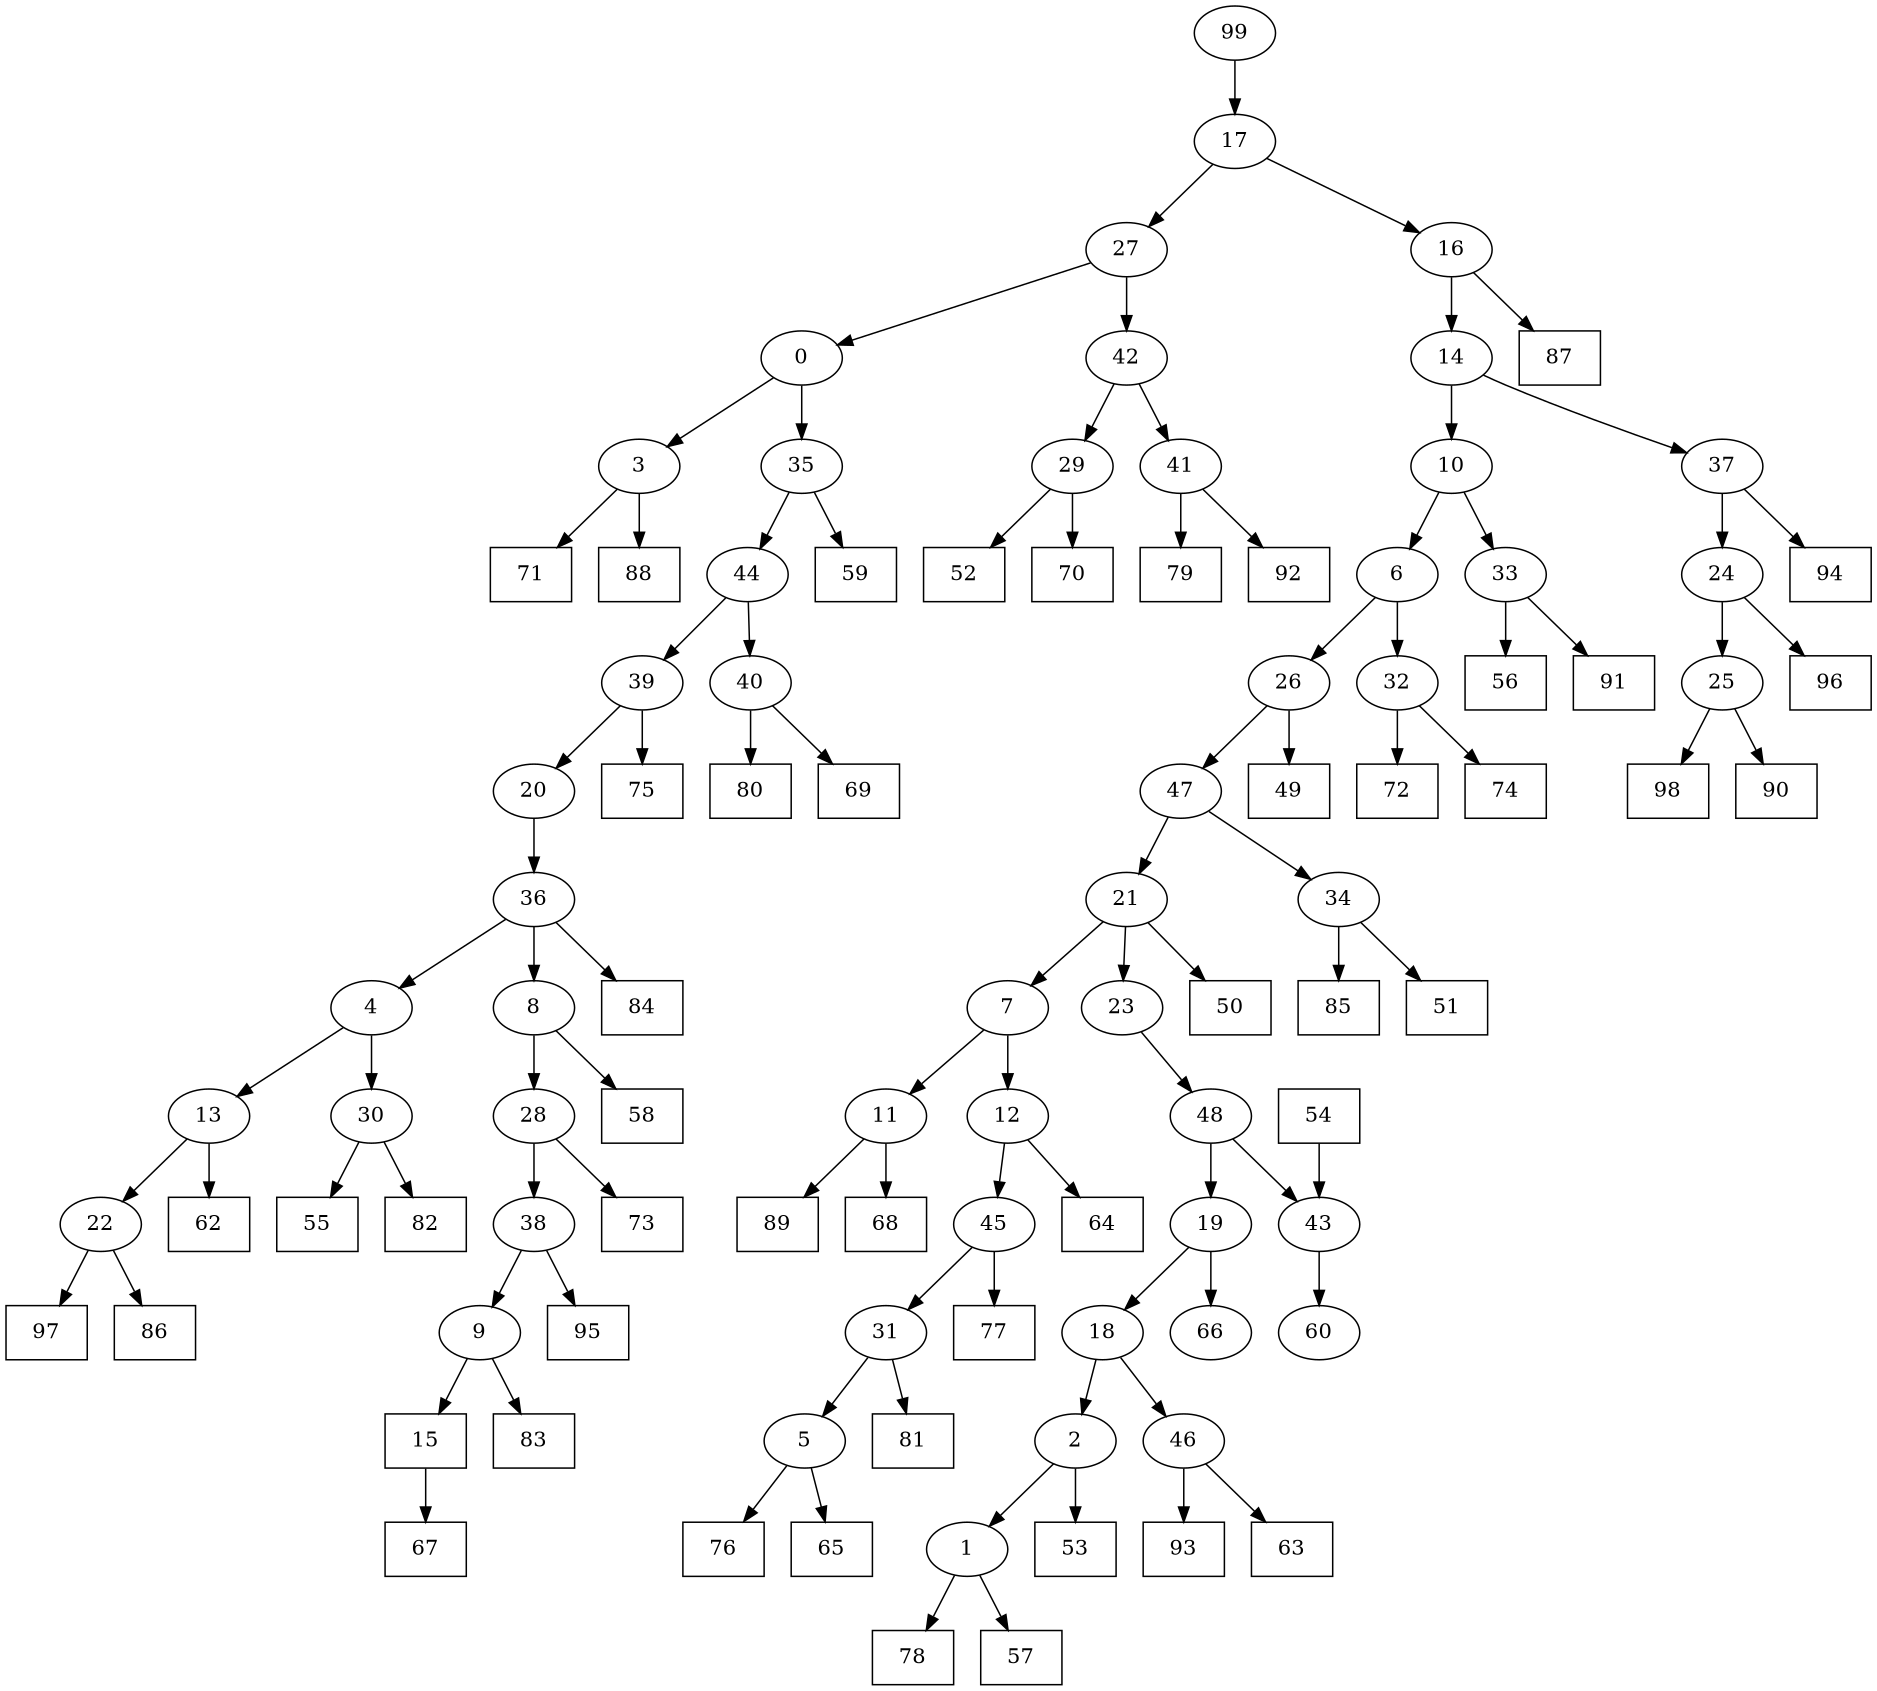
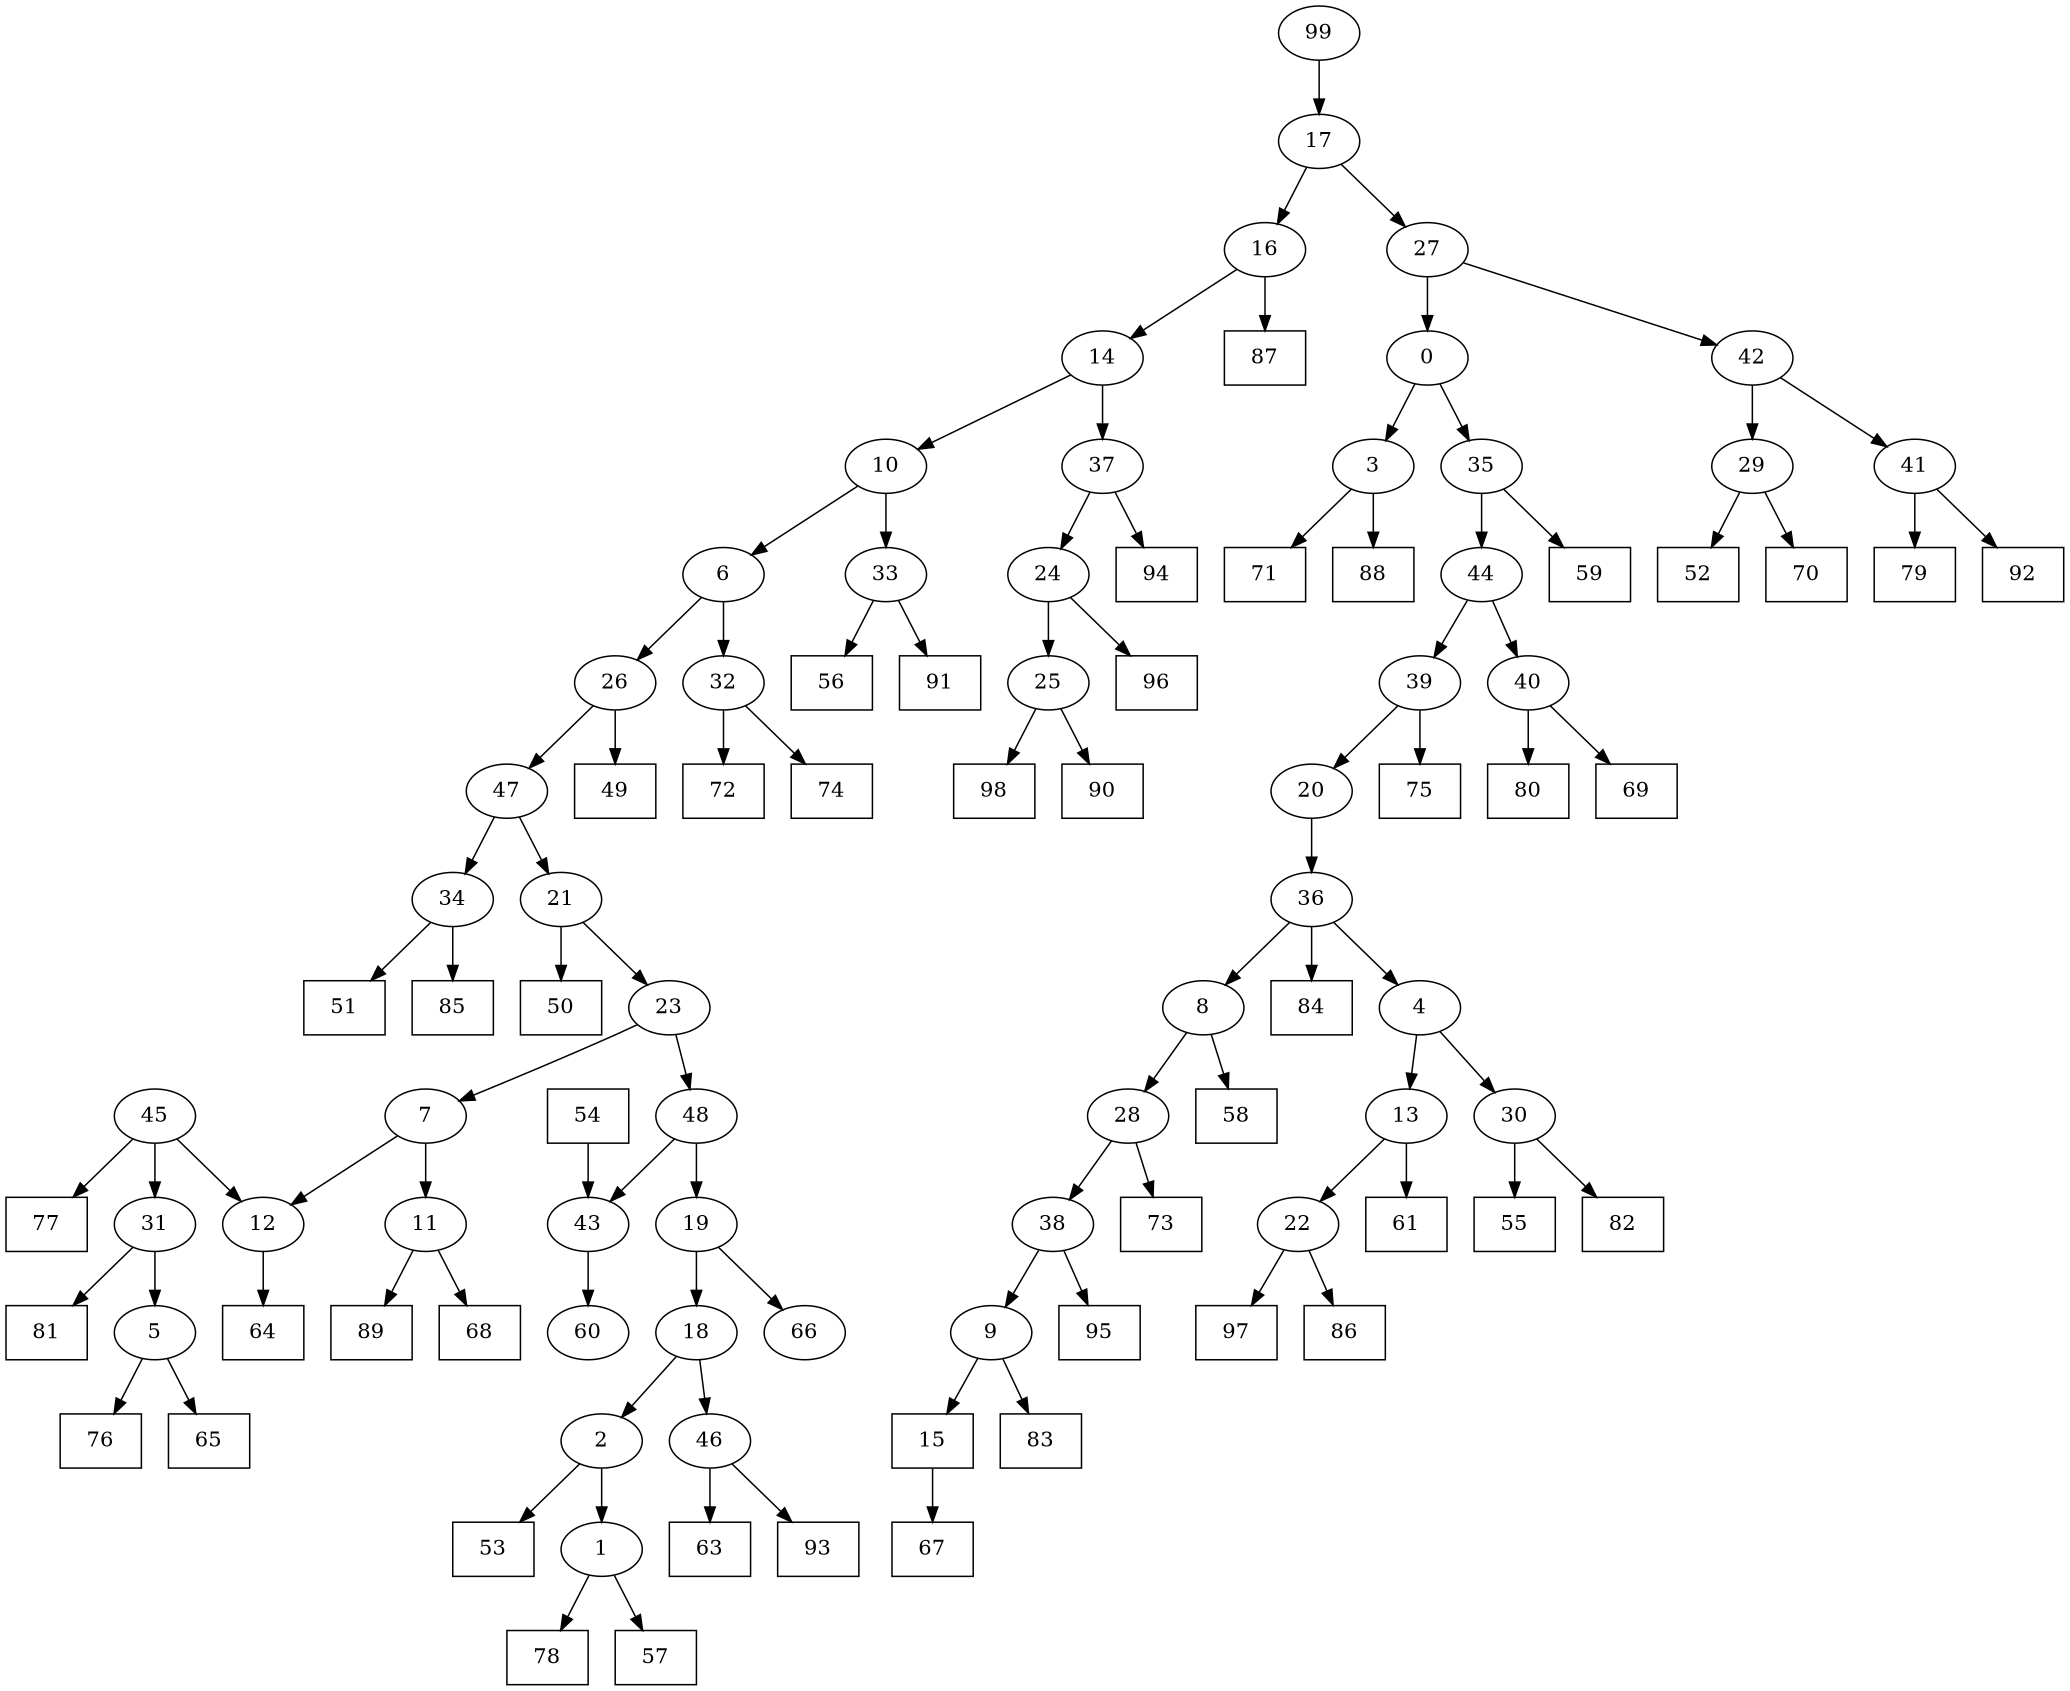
(1073, 949) -> (556, 1061)
(1002, 1162) -> (204, 1165)
(209, 1224) -> (1406, 1224)
